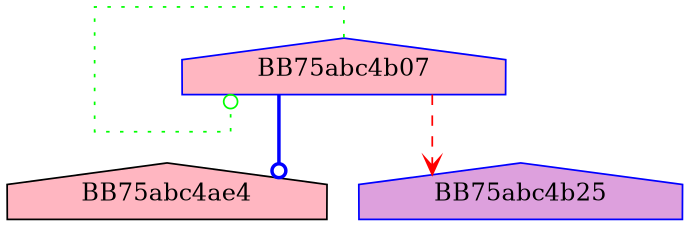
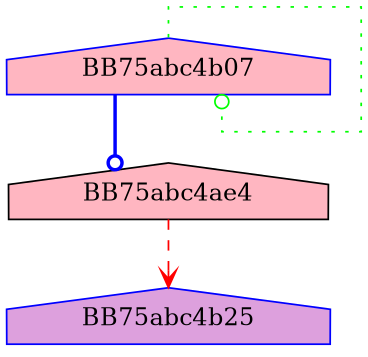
(432, 126) -> (168, 245)
